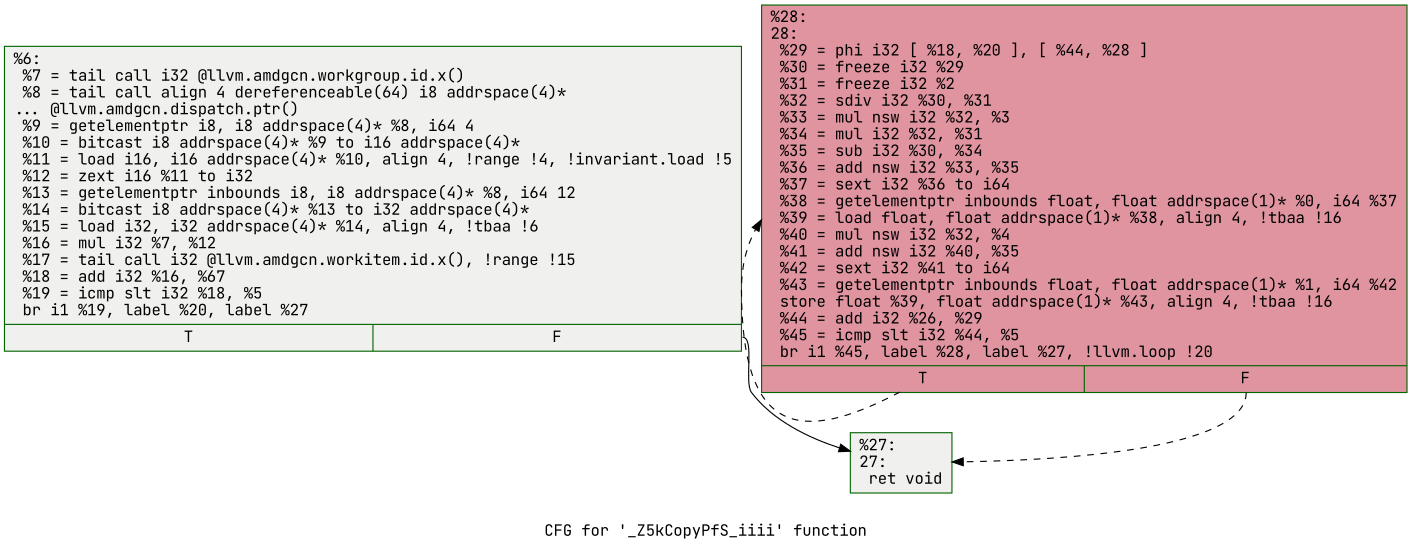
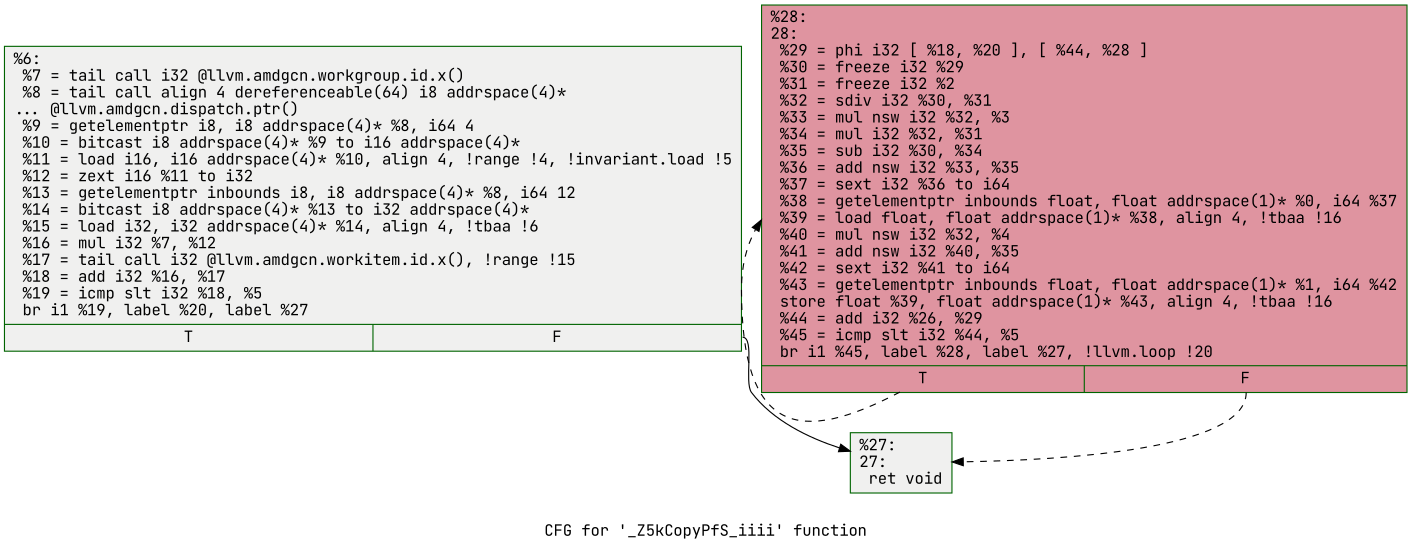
(119, 277) -> (119, 277)
